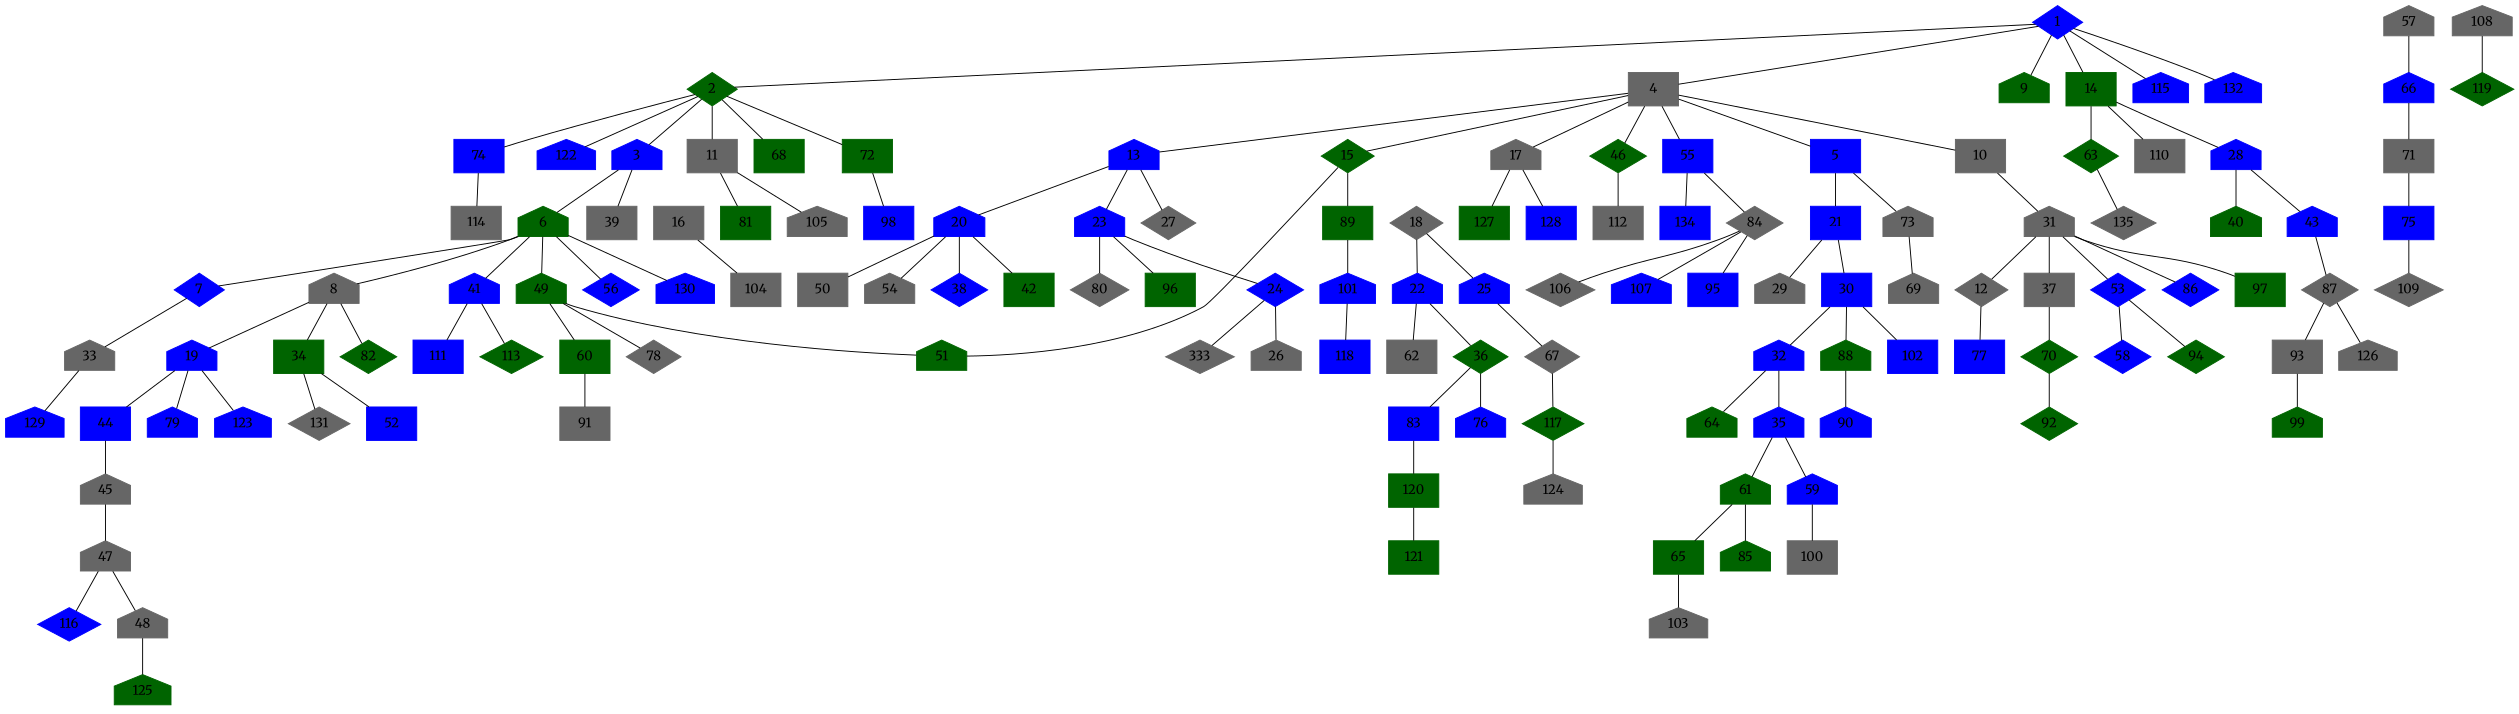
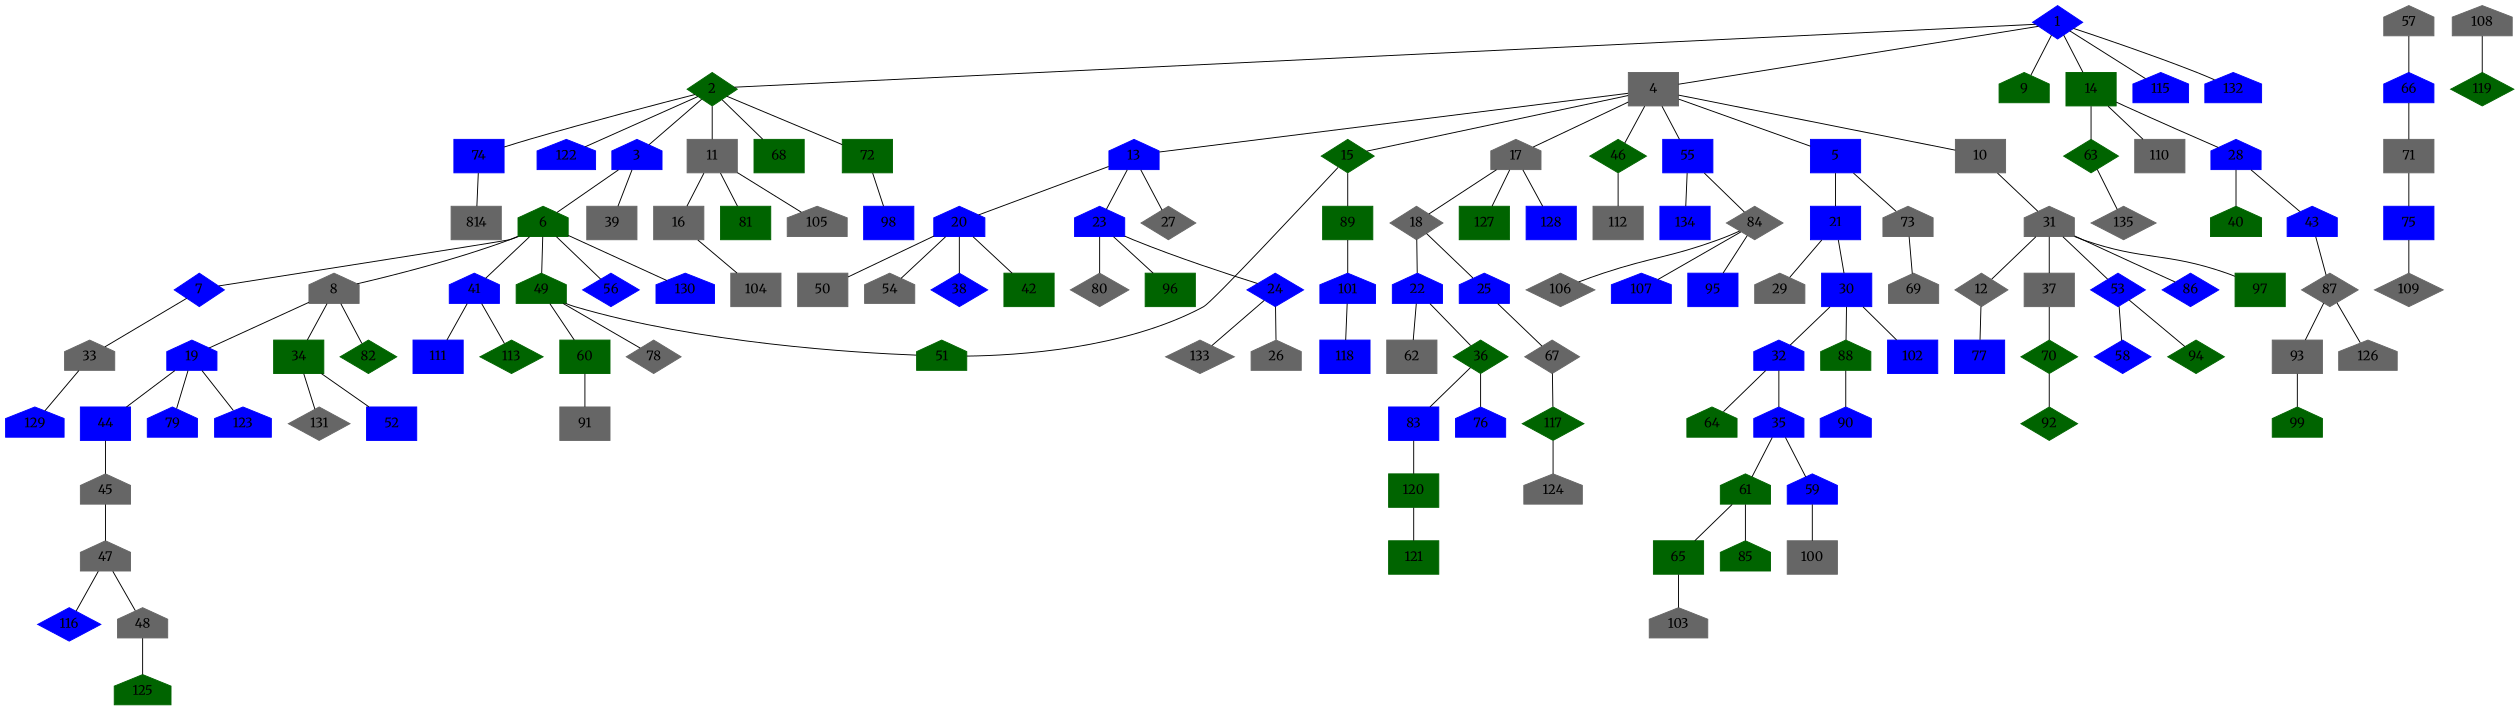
none -> (695, 190)
none -> (1463, 192)
(476, 223) -> (476, 223)
(1200, 357) -> (1200, 357)
